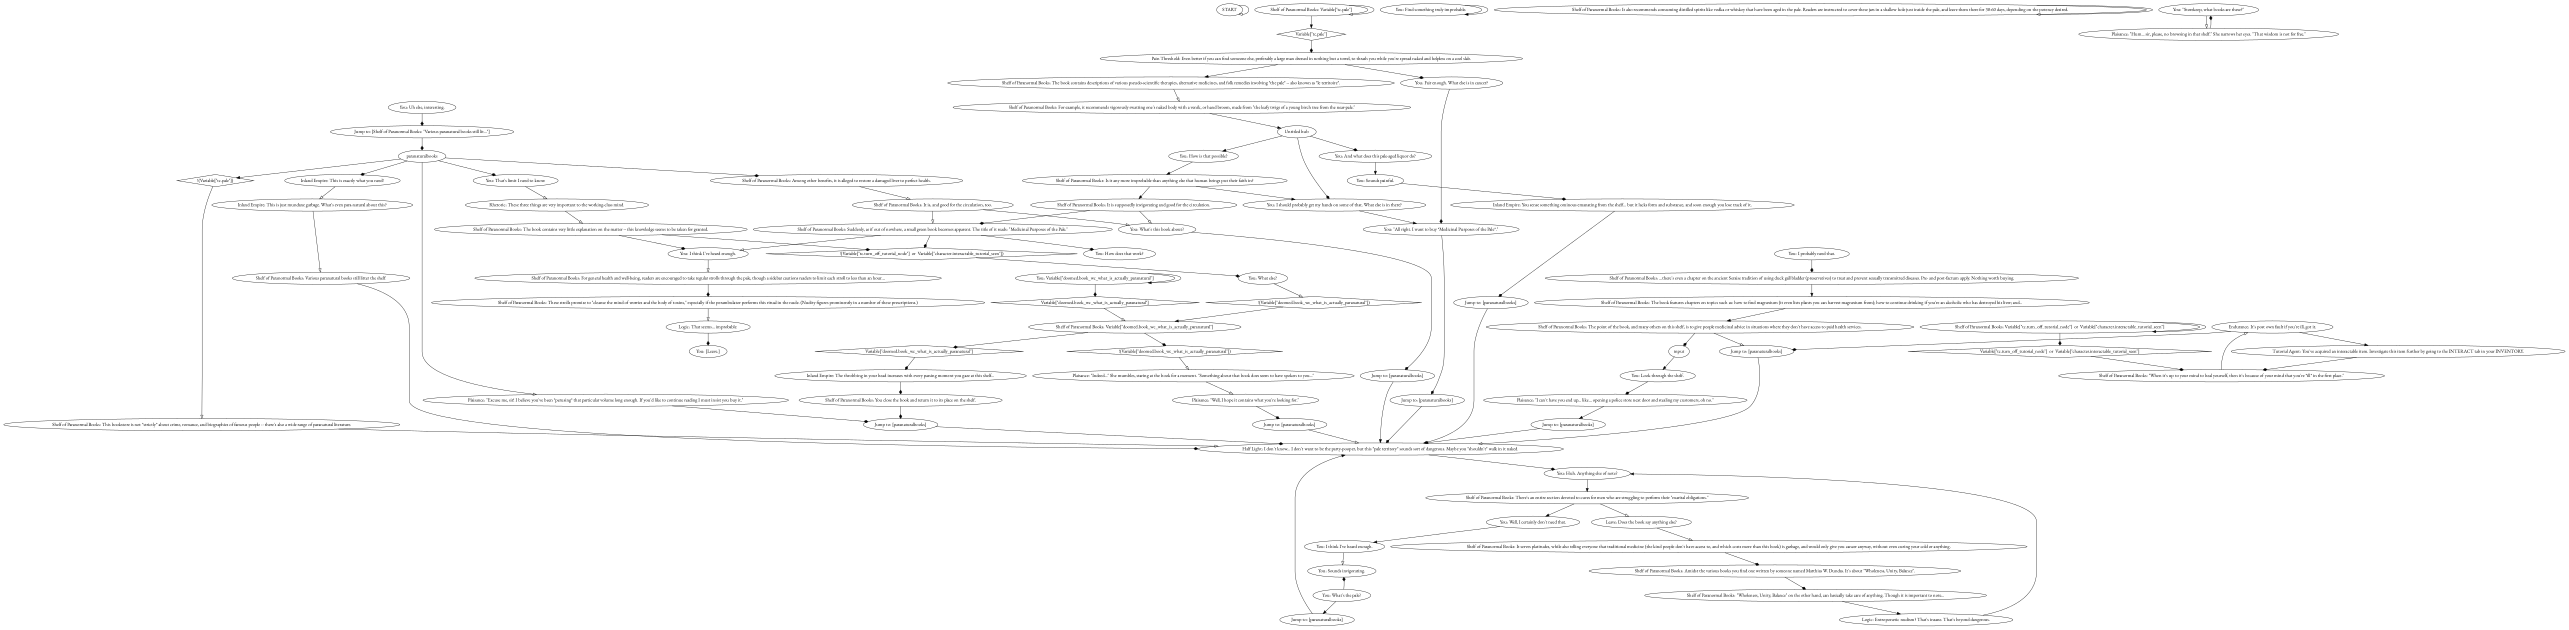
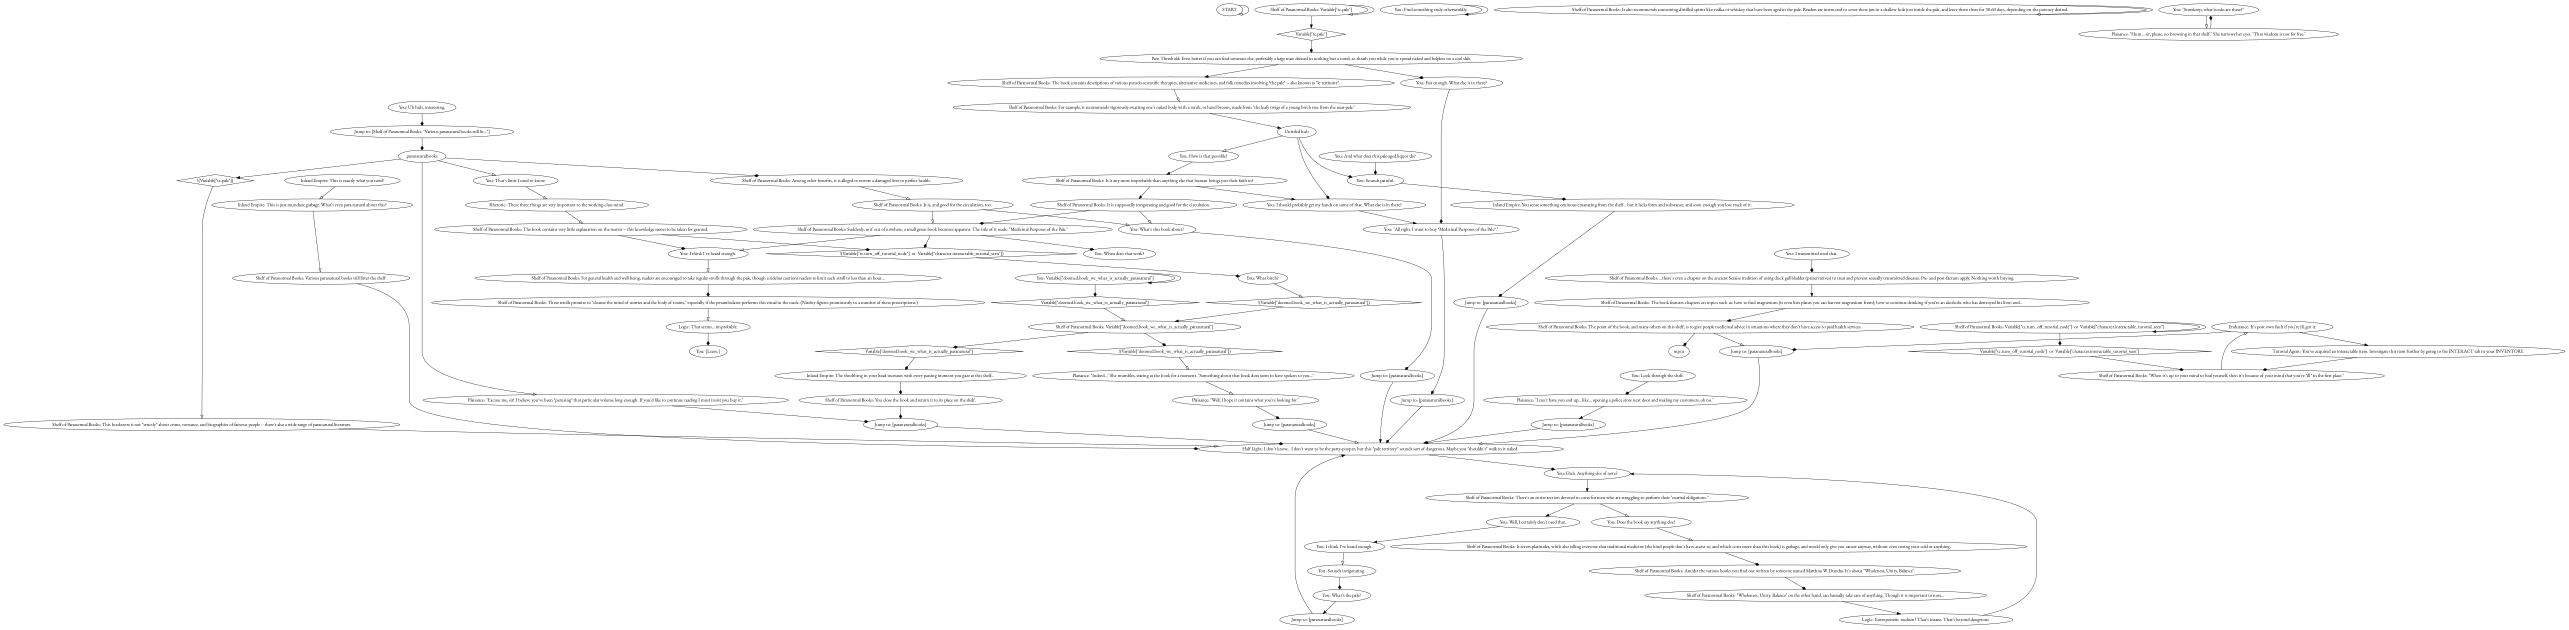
(1431, 10) -> (1431, 10)
(1452, 83) -> (1452, 83)
(422, 107) -> (422, 107)
(1254, 143) -> (1254, 143)
(1332, 143) -> (1318, 164)
(386, 167) -> none
(465, 167) -> (465, 167)
(1375, 167) -> (1375, 167)
(1120, 254) -> (1120, 254)
(1812, 254) -> (1812, 254)
(1263, 278) -> (1263, 278)
(1670, 362) -> none
(1641, 522) -> (1641, 522)
(1344, 585) -> (1340, 581)
